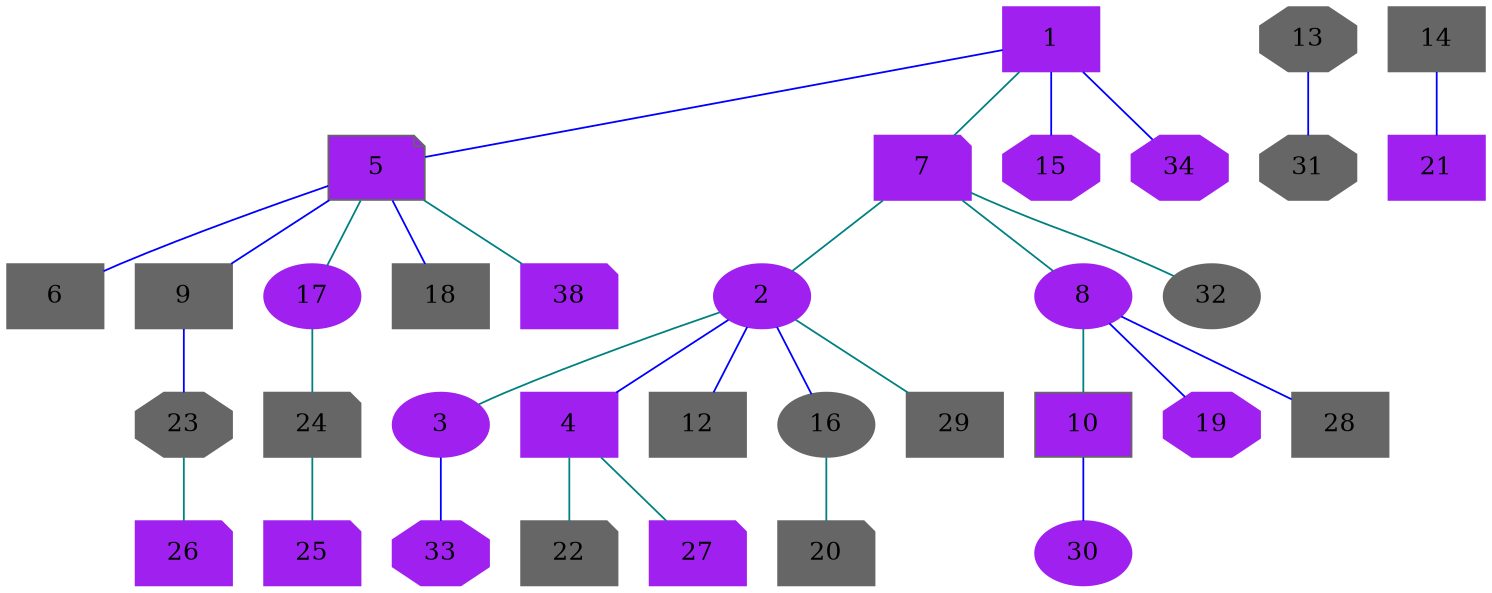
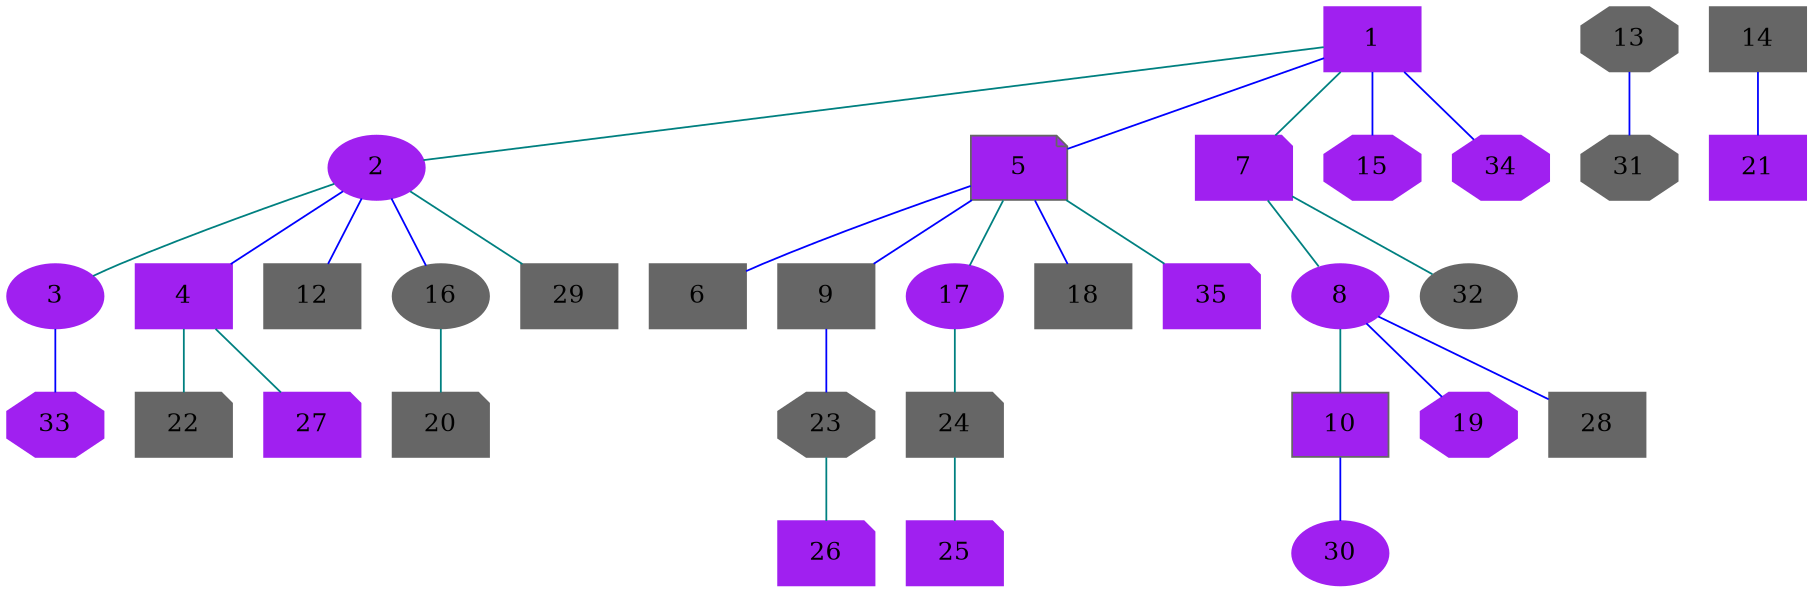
(838, 236) -> (874, 104)
(569, 296) -> (1212, 296)
